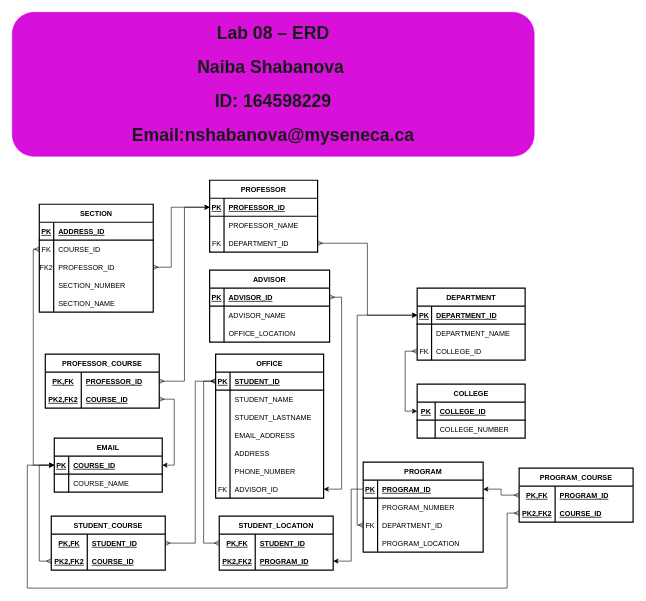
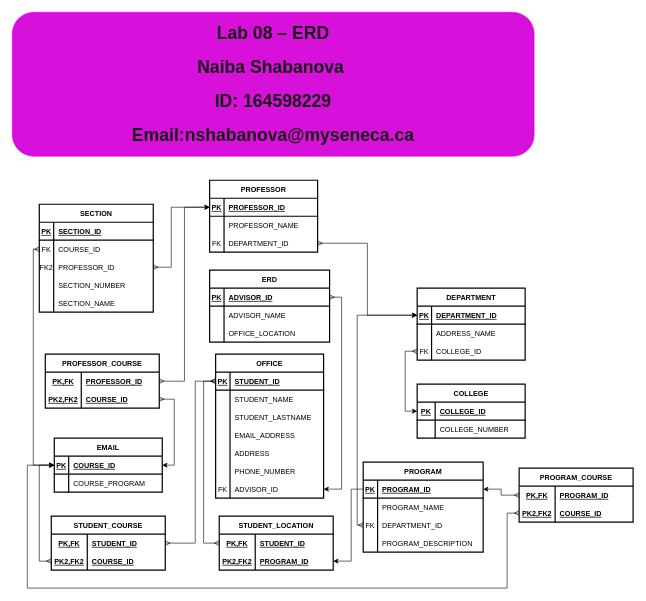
(78, 232) -> (78, 232)
(269, 280) -> (269, 280)
(466, 334) -> (460, 334)
(95, 484) -> (101, 484)
(410, 508) -> (406, 508)
(414, 544) -> (421, 544)
